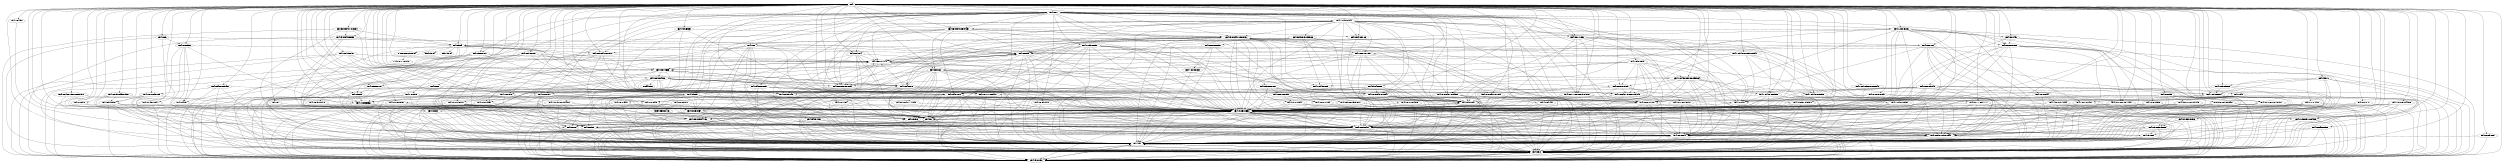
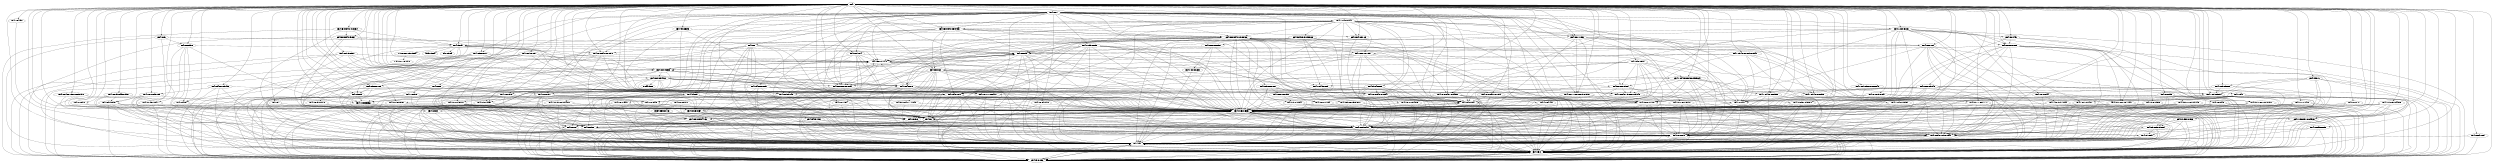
(2223, 103) -> (2218, 103)
